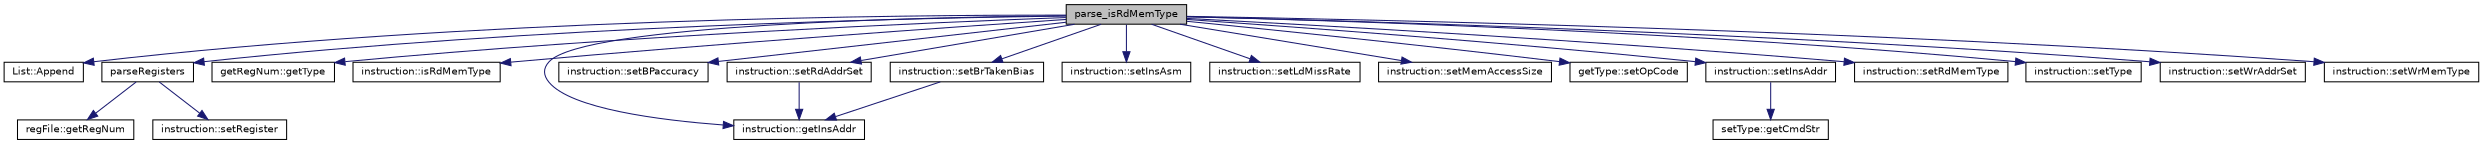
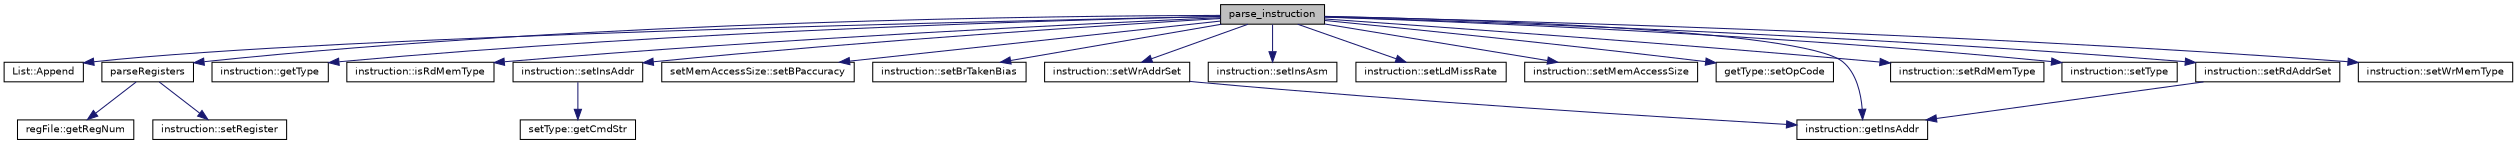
(1126, 14) -> (1273, 14)
(273, 72) -> (270, 72)
(633, 72) -> (758, 72)
(888, 99) -> (1488, 105)
